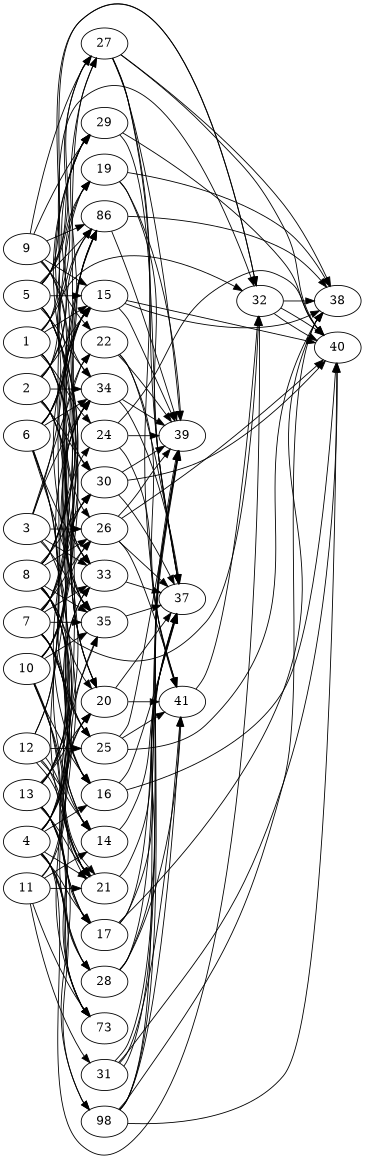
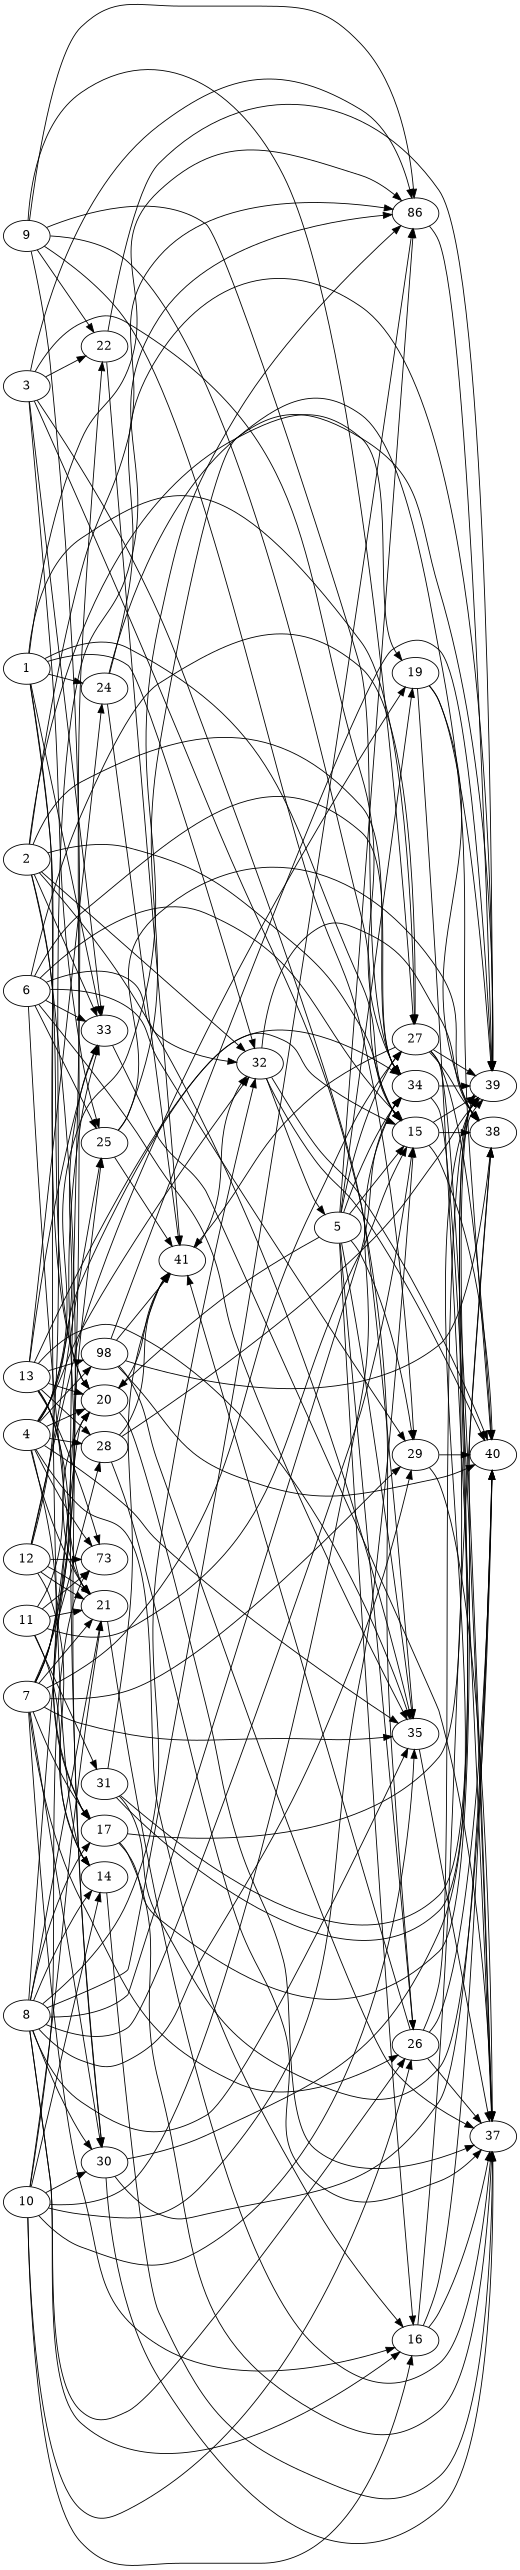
(120, 6) -> (291, 1144)
(221, 228) -> (455, 1741)
(156, 462) -> none
